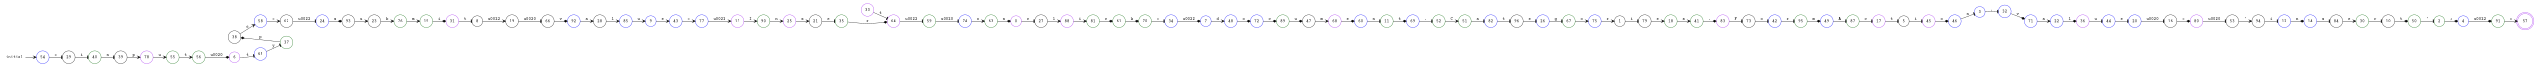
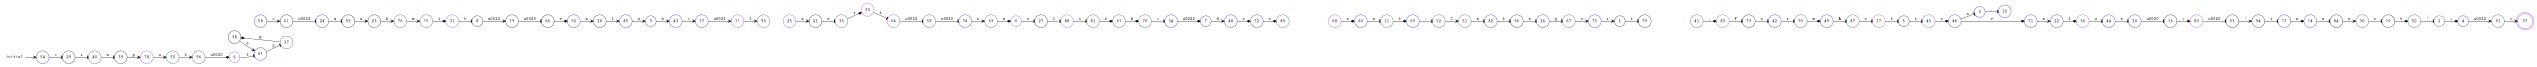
(2016, 16) -> (1991, 21)
(335, 21) -> (335, 21)
(775, 21) -> none
(1053, 21) -> (1053, 21)
(1079, 21) -> (1079, 21)
(1309, 21) -> none
(1671, 21) -> none
(2479, 21) -> (2479, 21)
(866, 23) -> (853, 16)
(246, 30) -> (246, 45)
